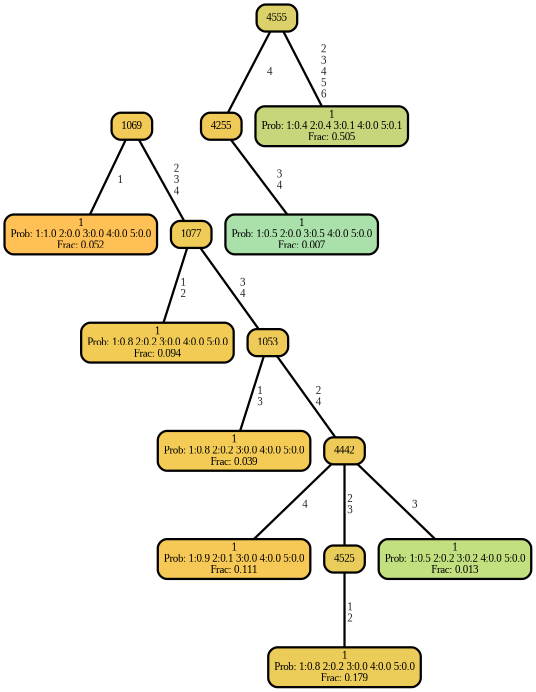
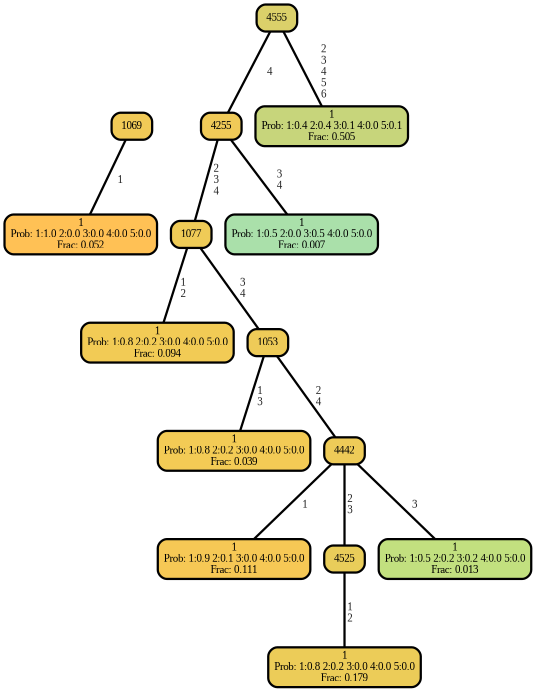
(162, 180) -> (206, 180)
(304, 505) -> (304, 505)
